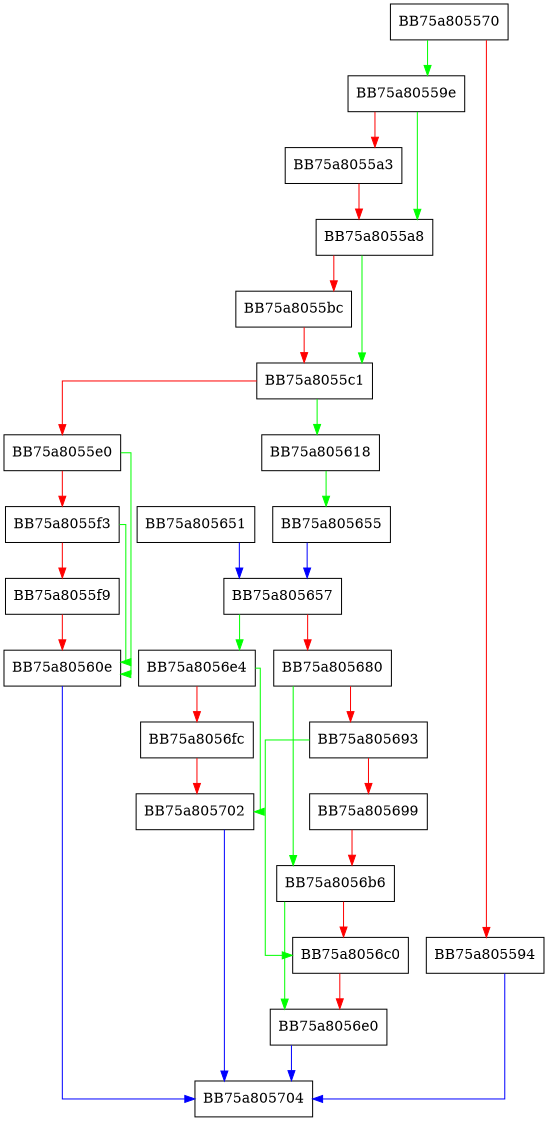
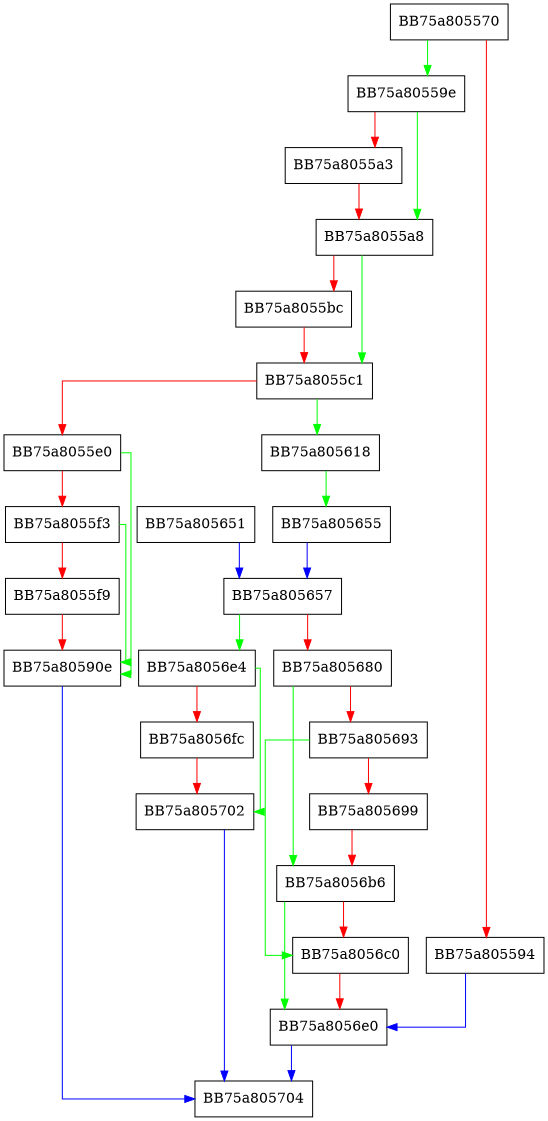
(62, 668) -> (62, 668)
(476, 1099) -> (458, 1027)
